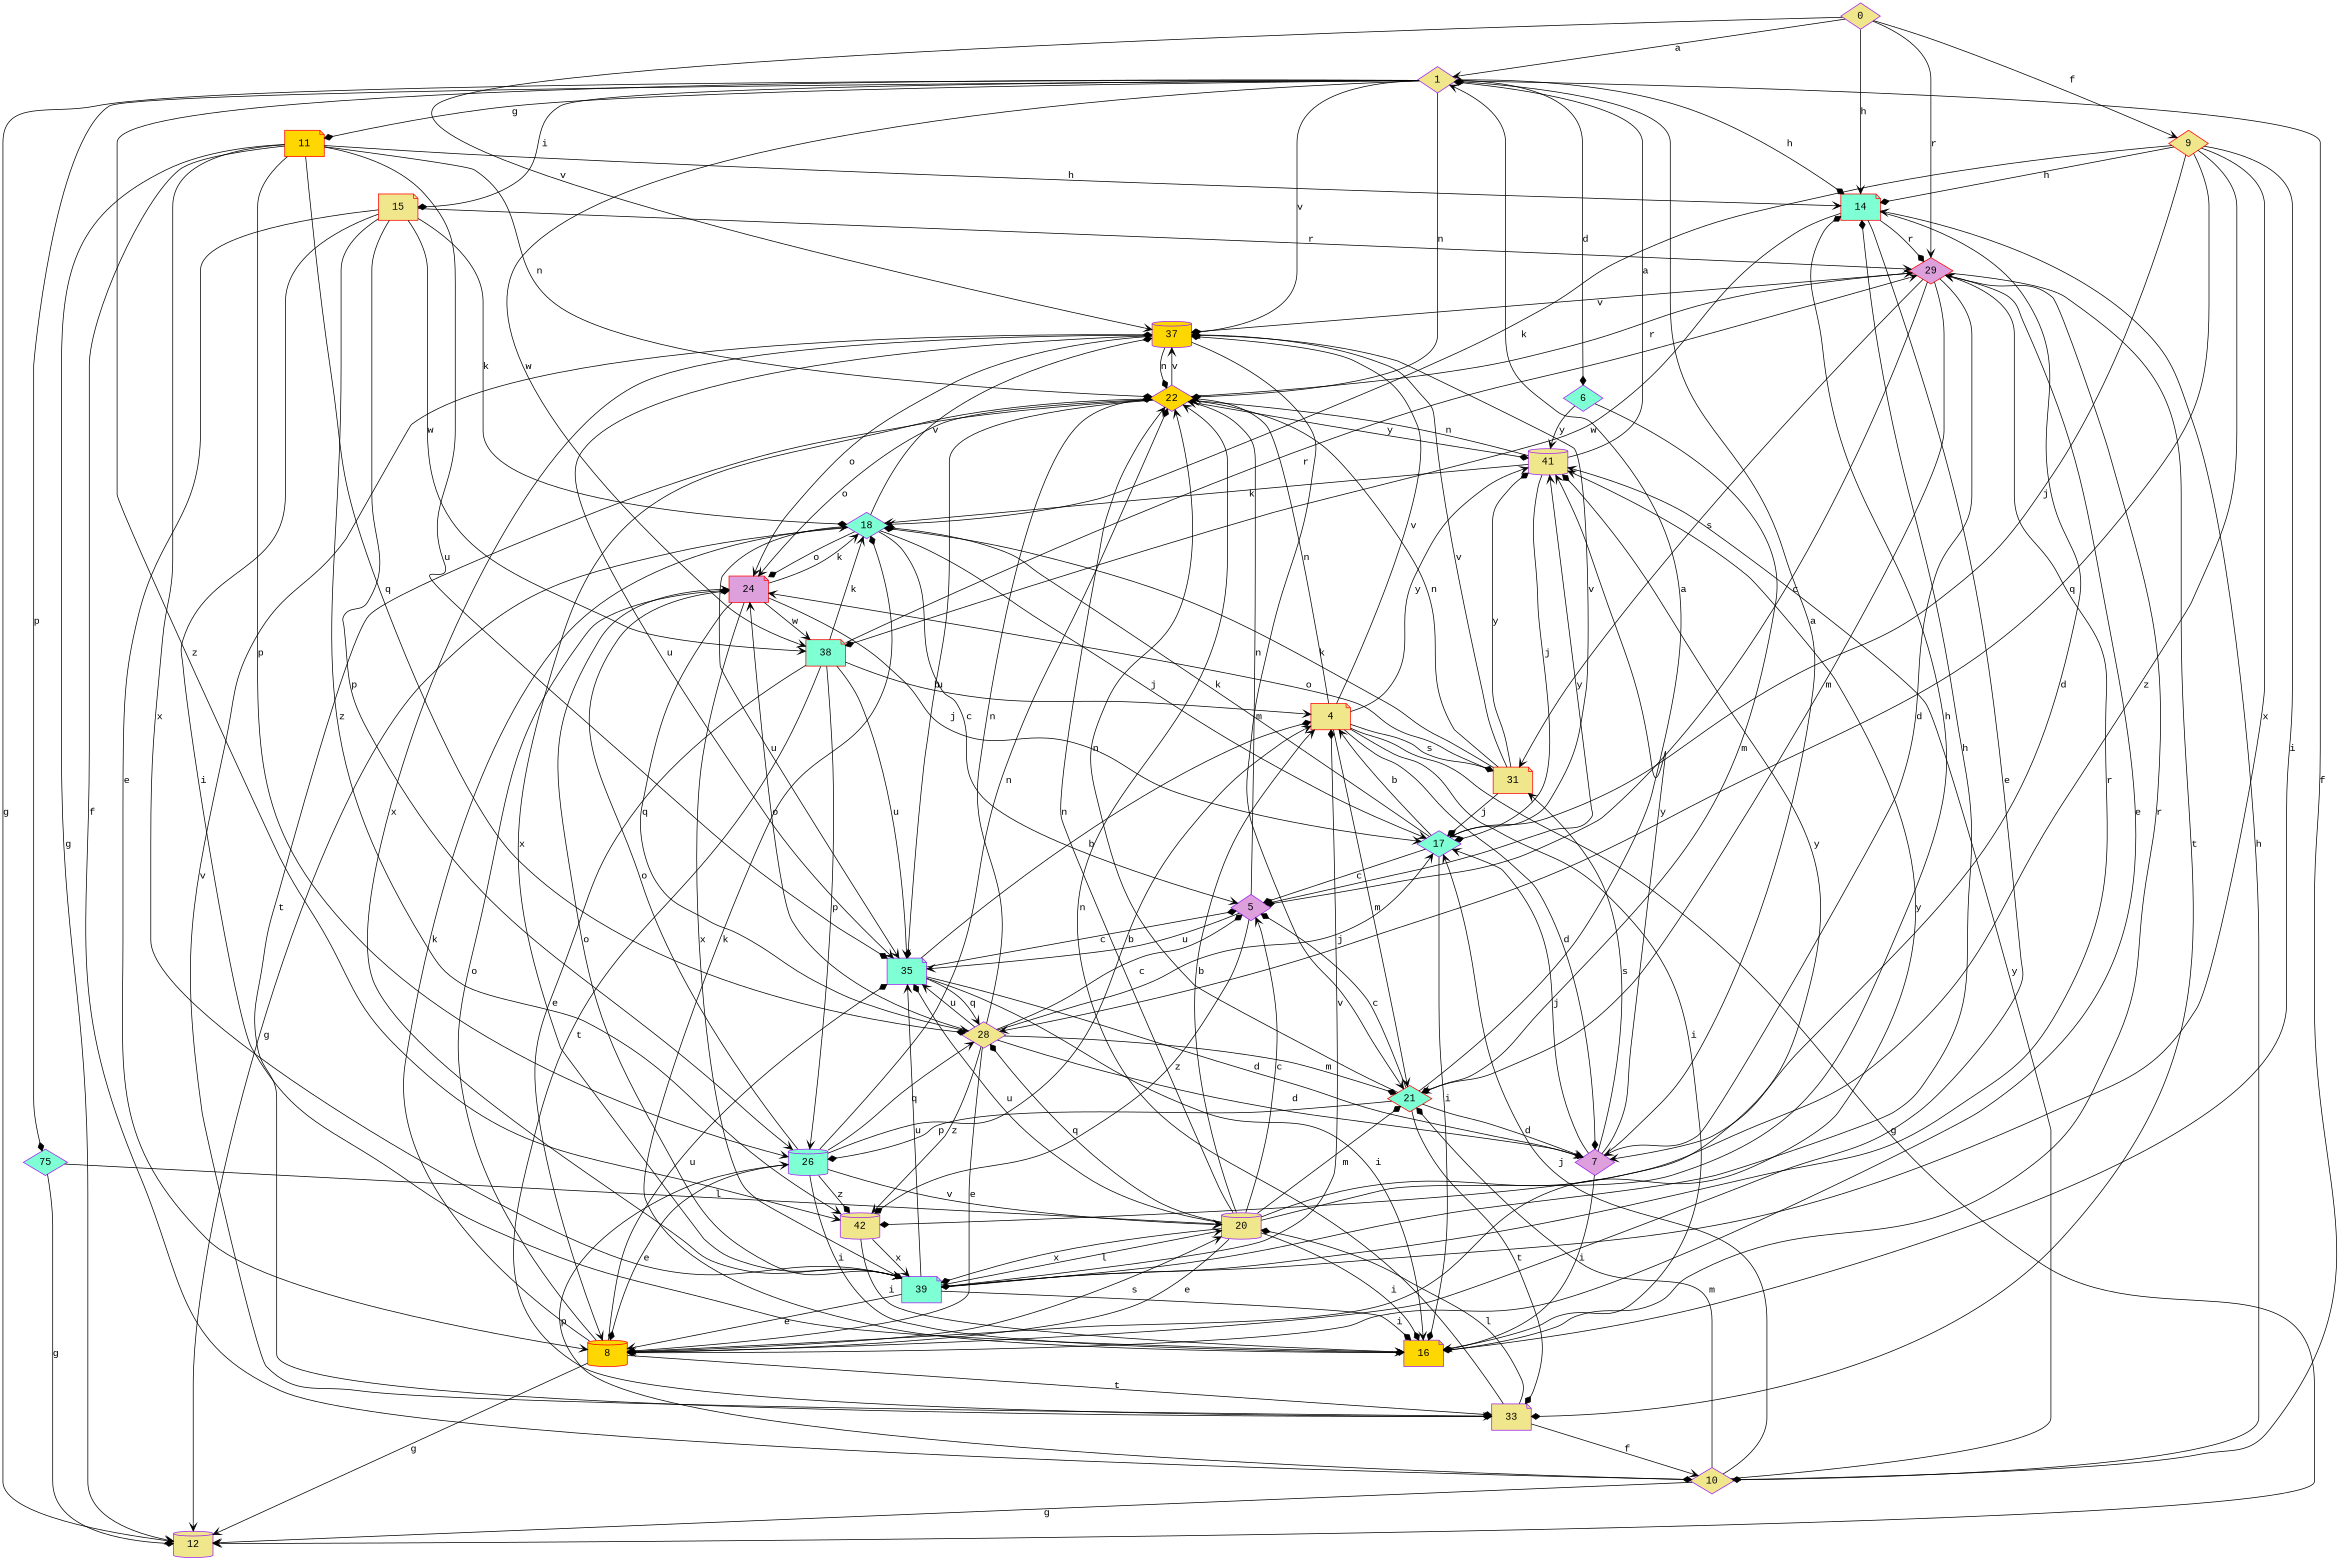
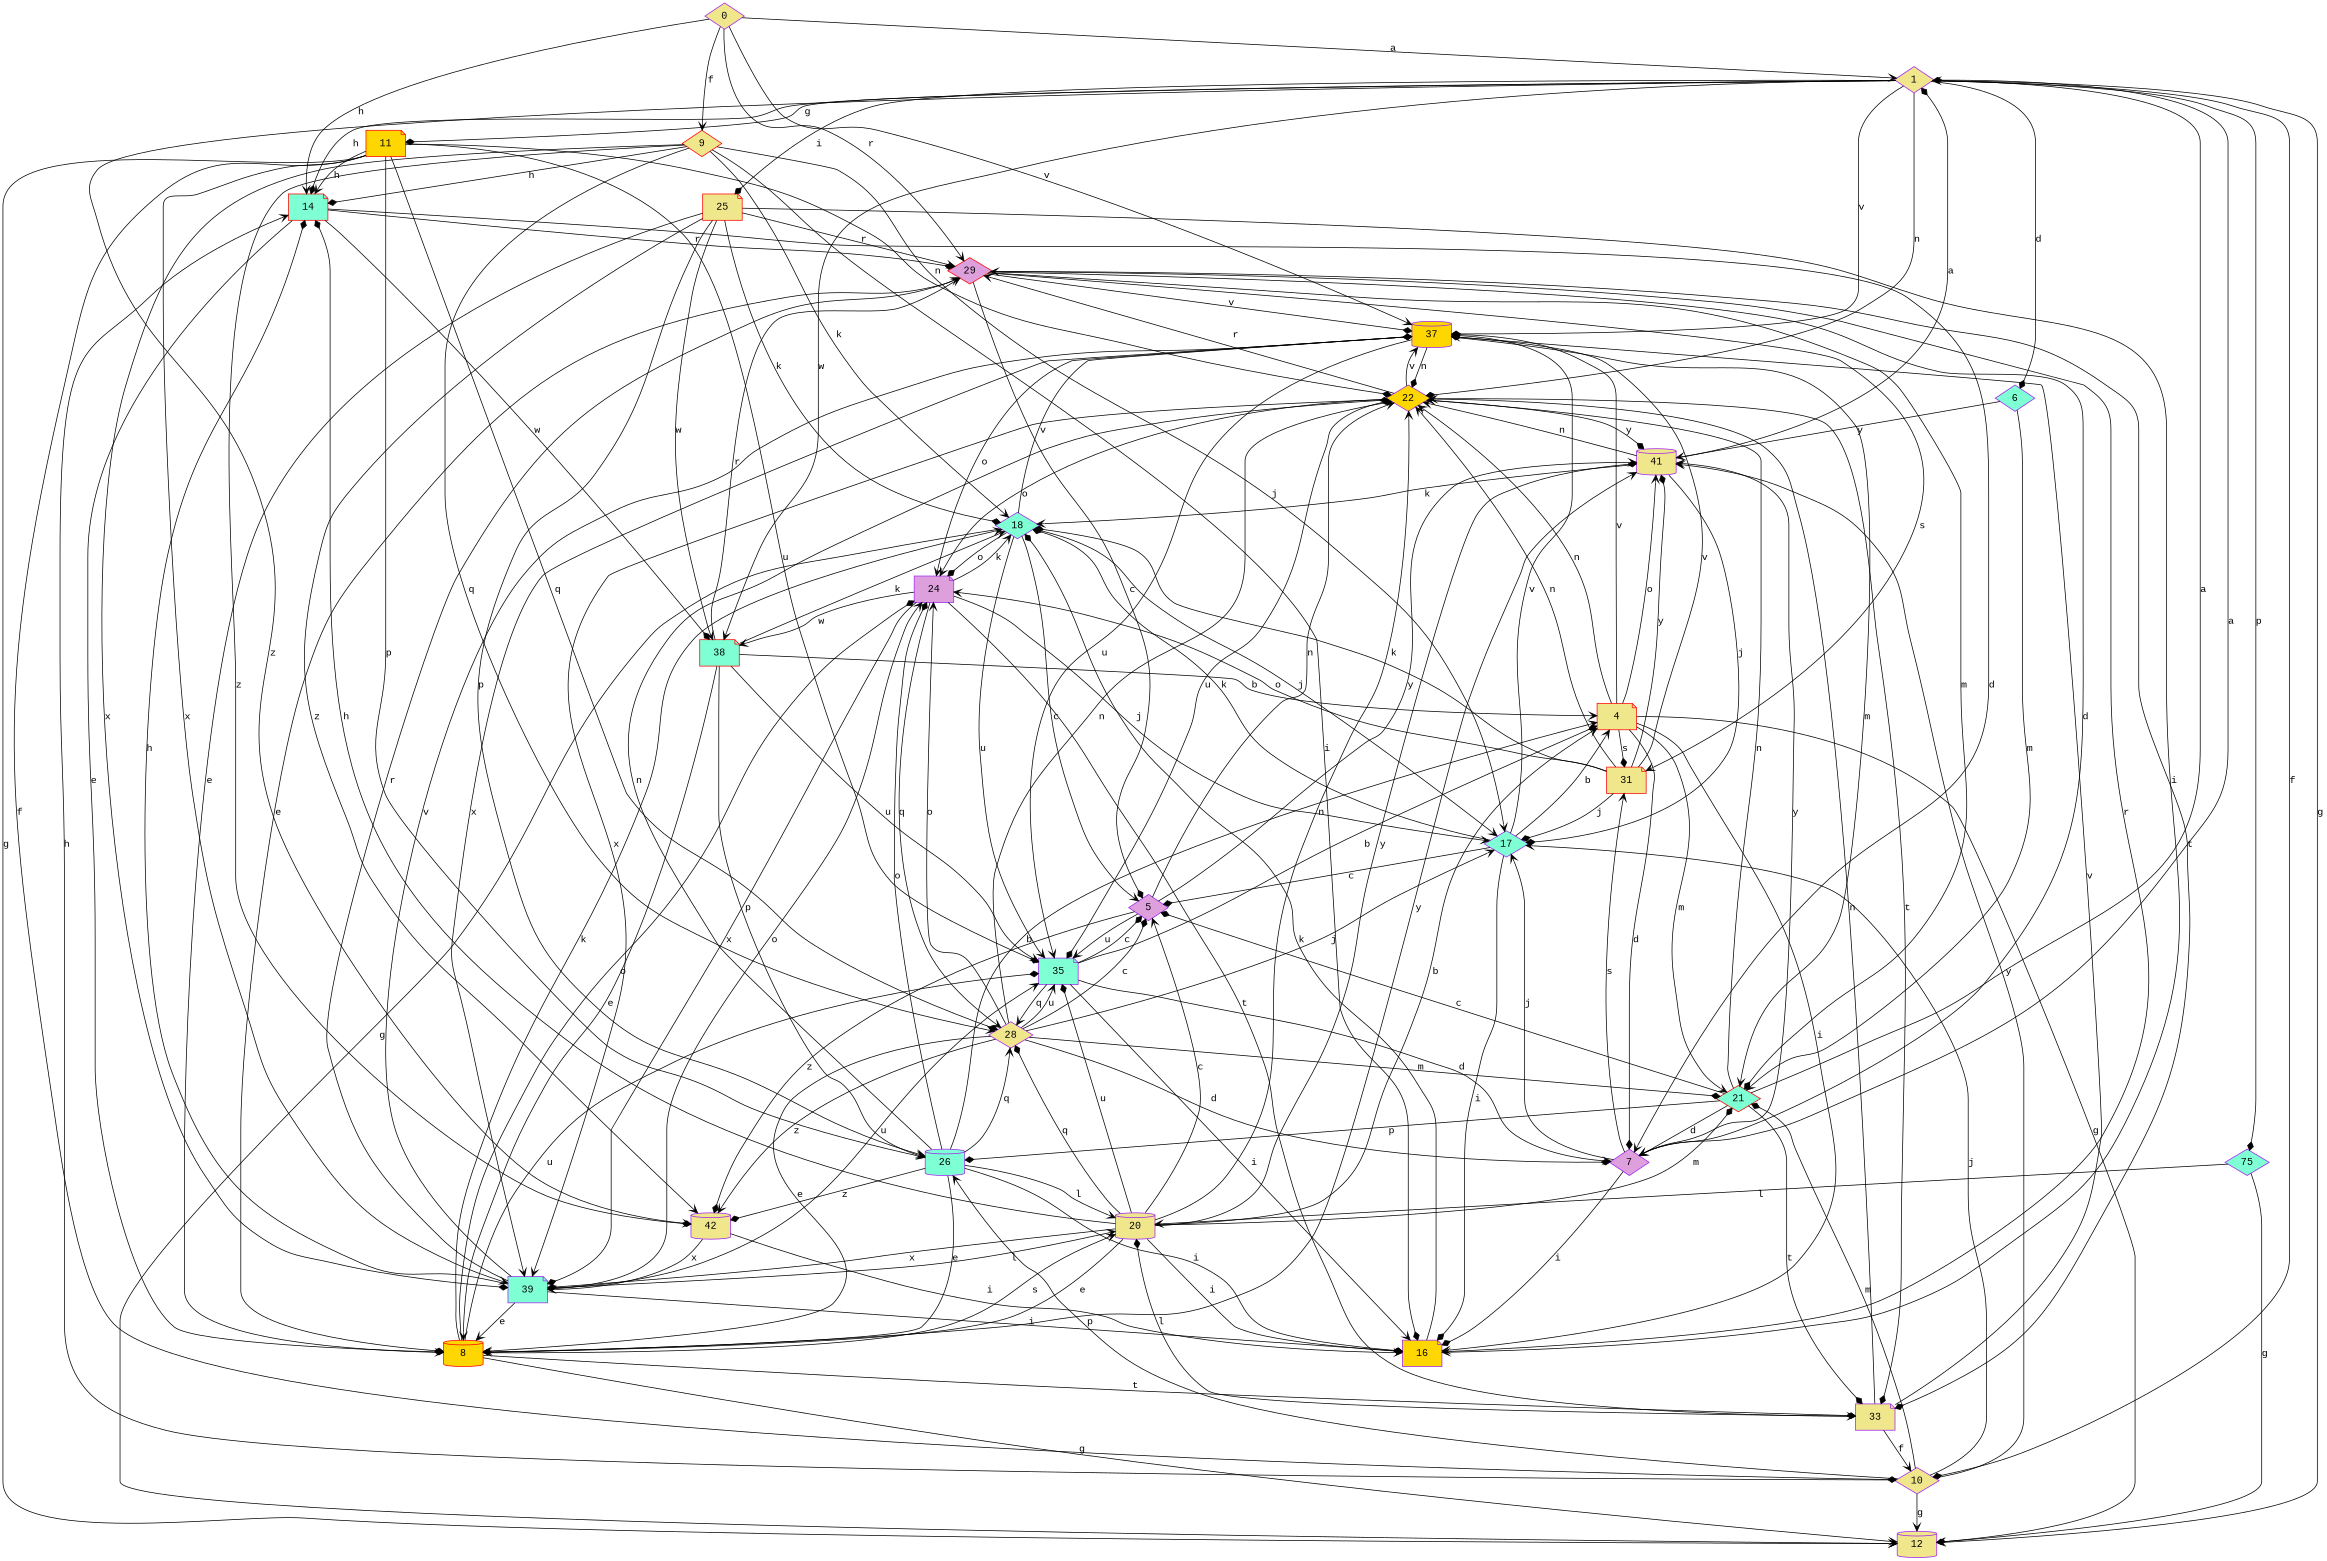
(398, 207) -> (722, 207)
(749, 589) -> (934, 589)
(1418, 589) -> (1650, 589)
(1334, 1169) -> (587, 525)
(950, 1194) -> (1079, 1194)
(626, 1379) -> (1290, 1177)
